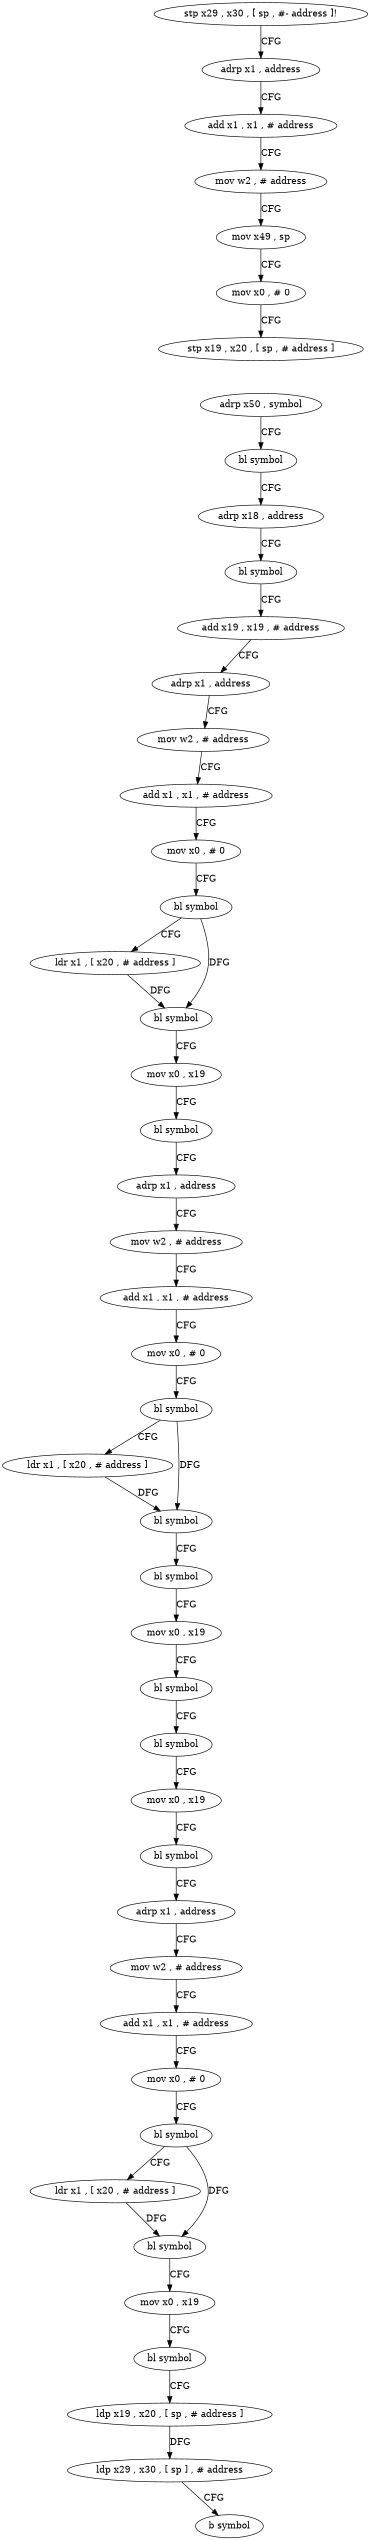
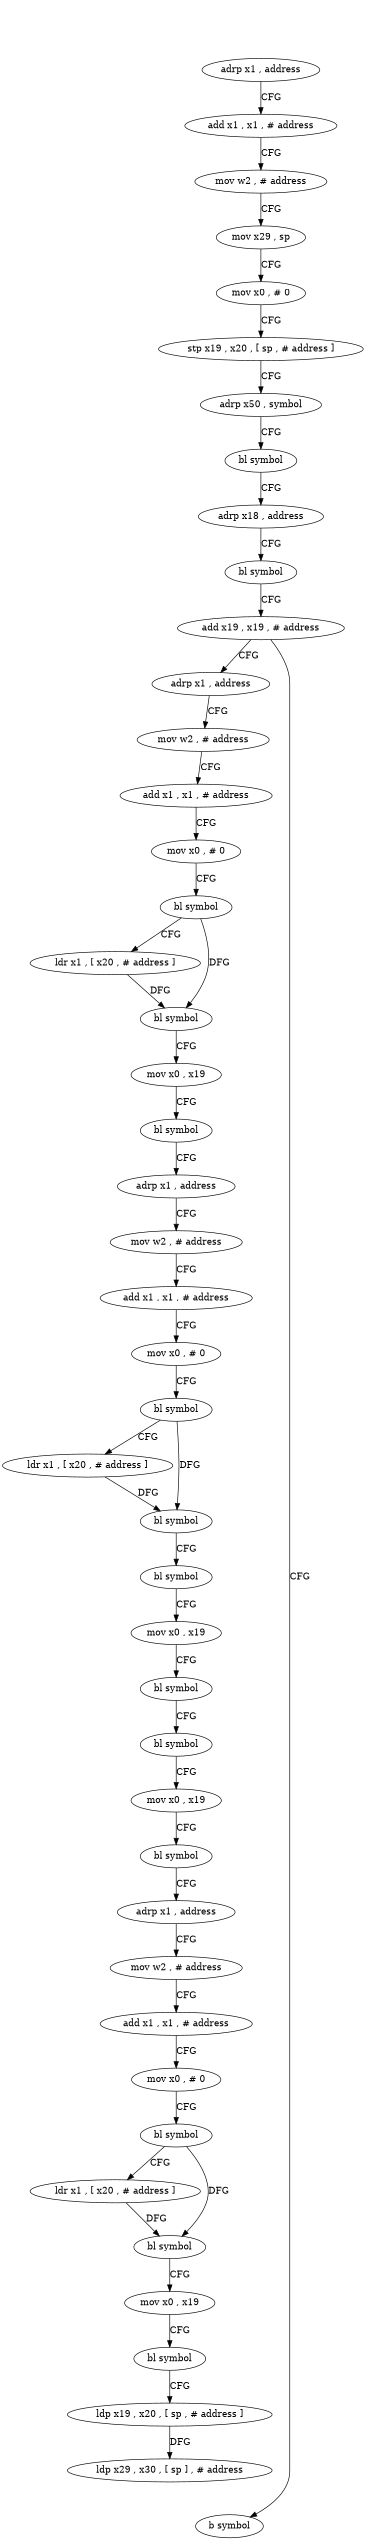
(261, 14) -> none
(261, 237) -> (261, 237)
none -> (261, 374)
(198, 2496) -> (290, 1582)
